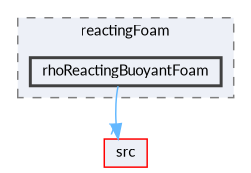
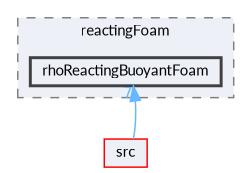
(116, 107) -> (136, 120)
